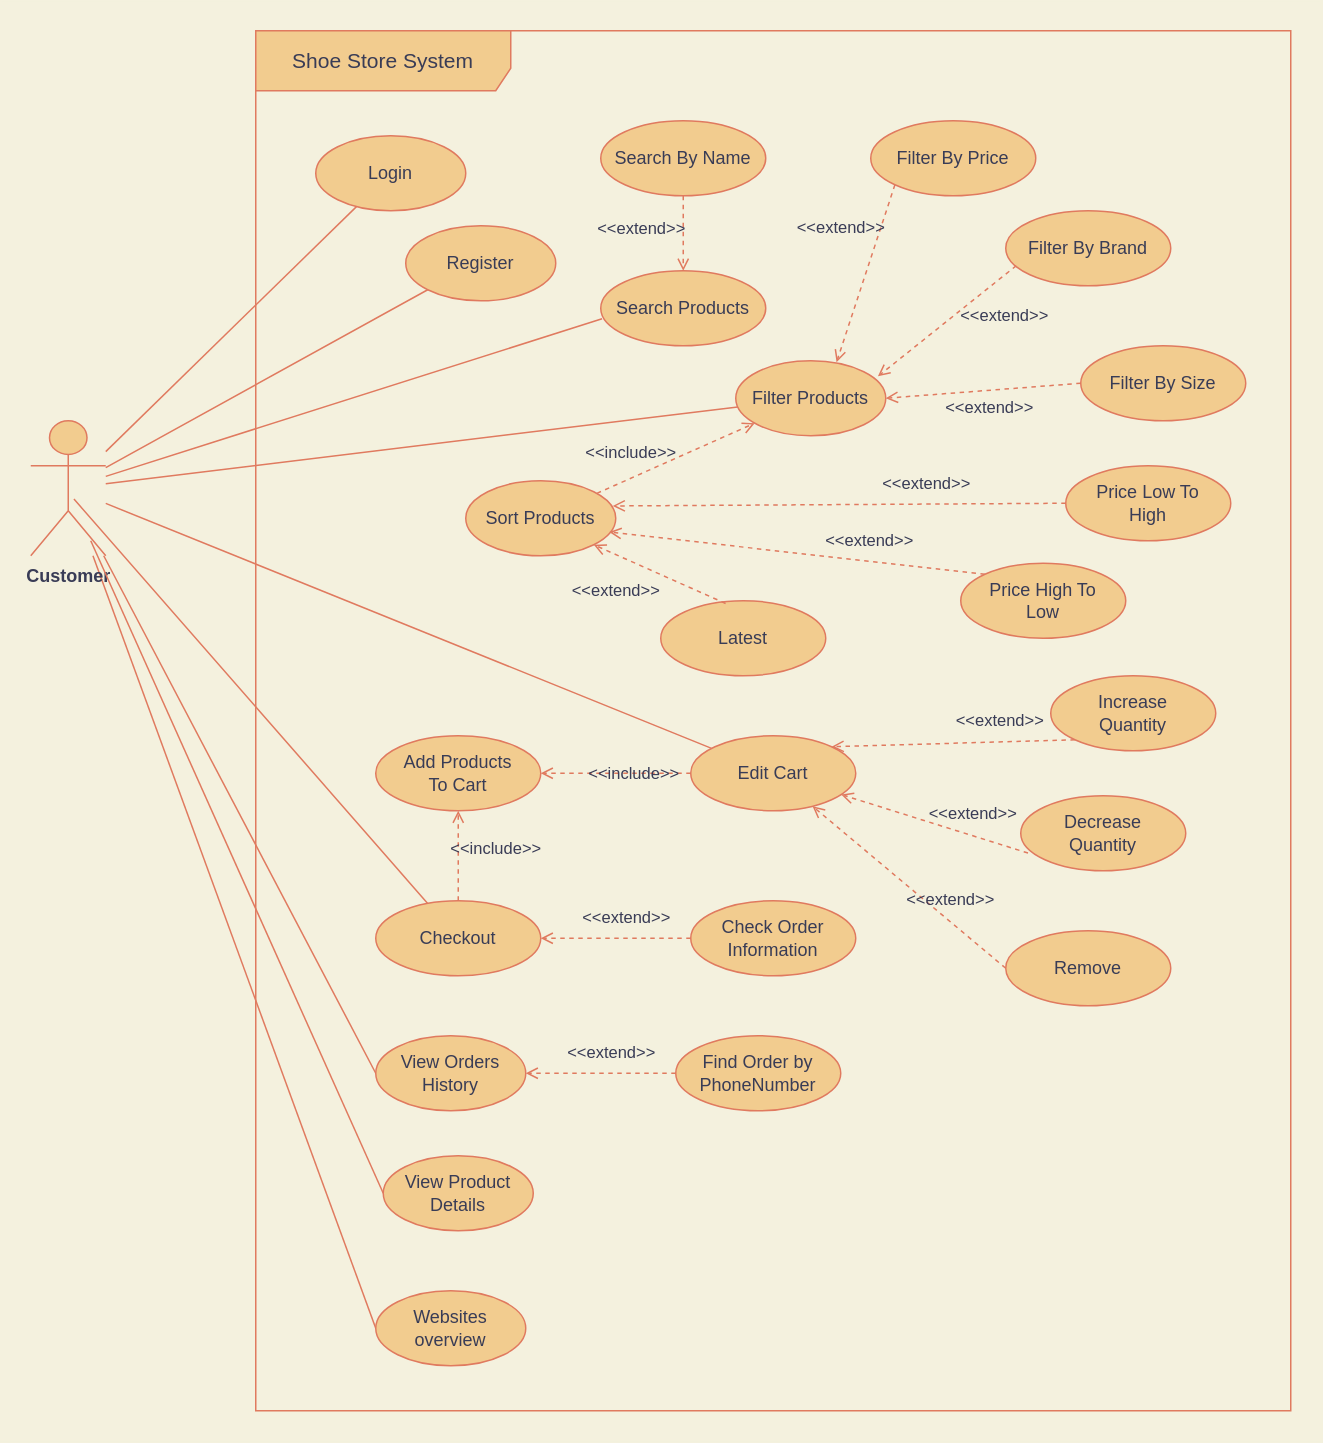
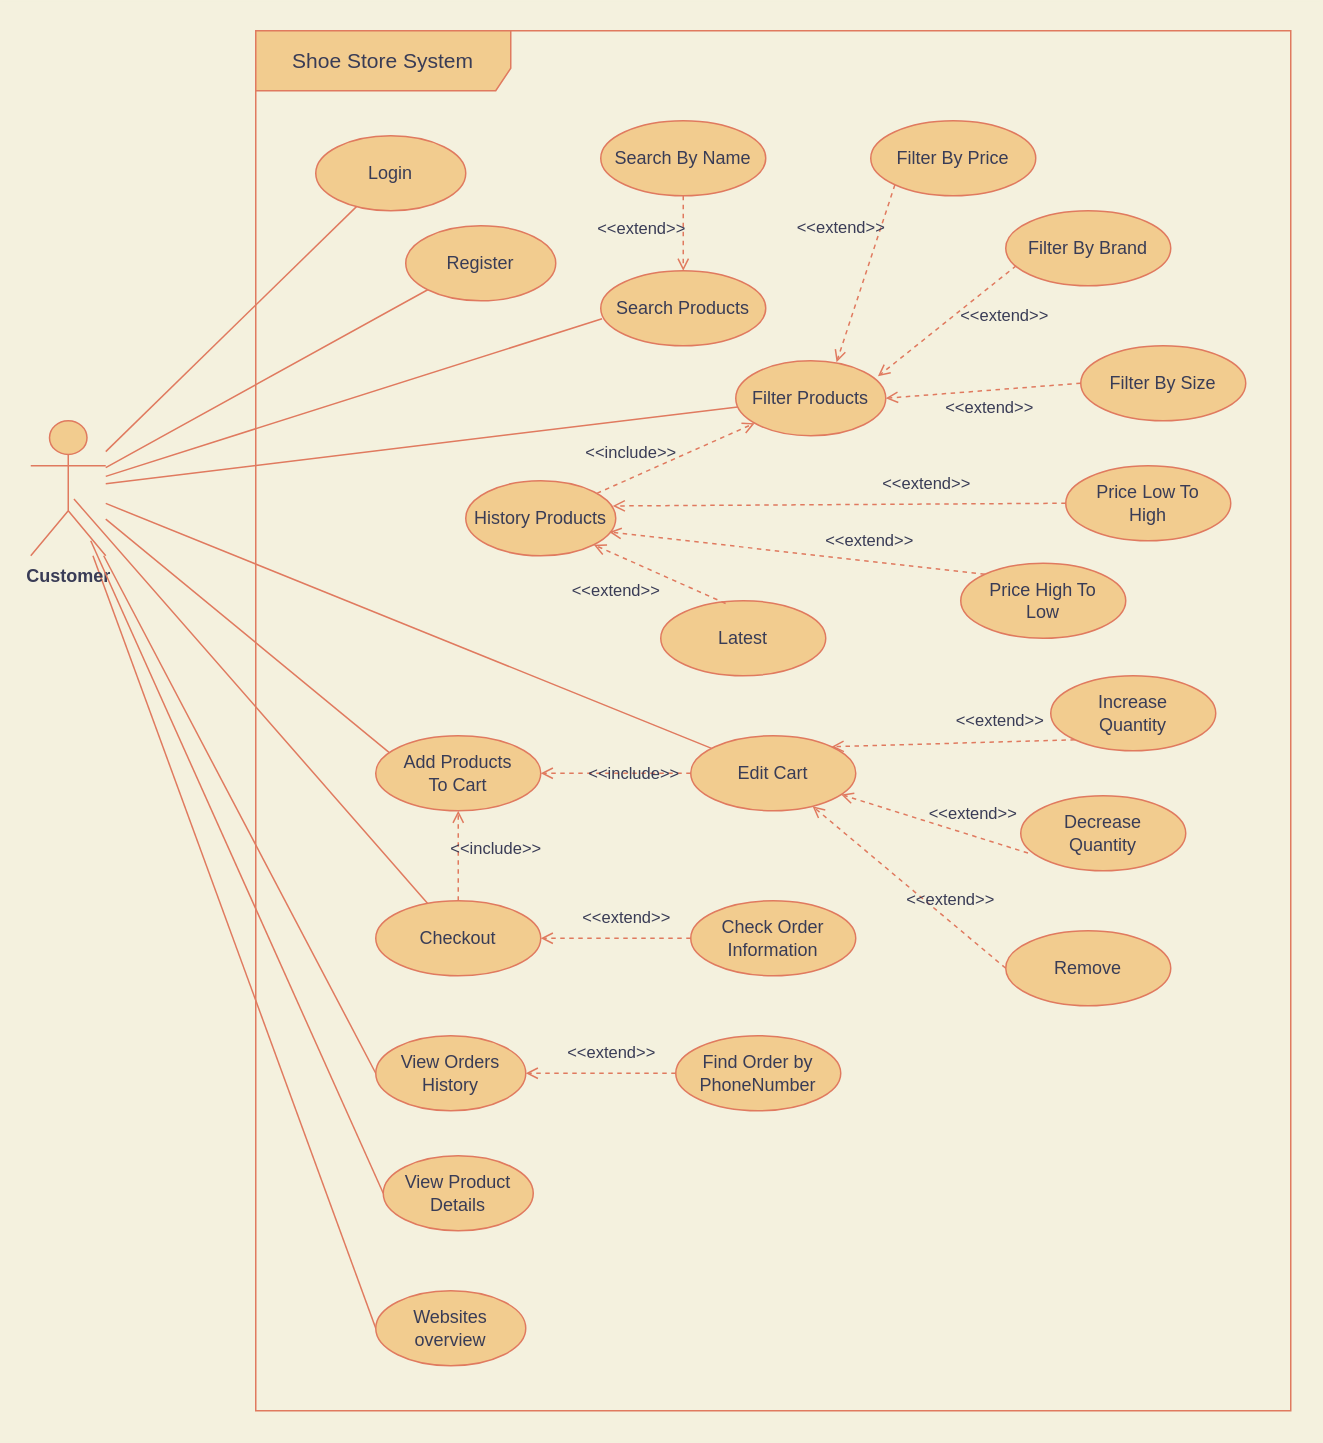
(541, 518) -> (541, 518)
none -> (247, 636)
